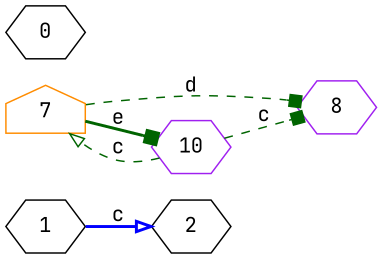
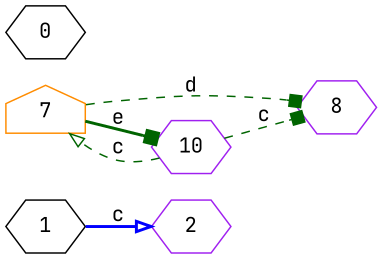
(191, 227) -> (191, 227)
